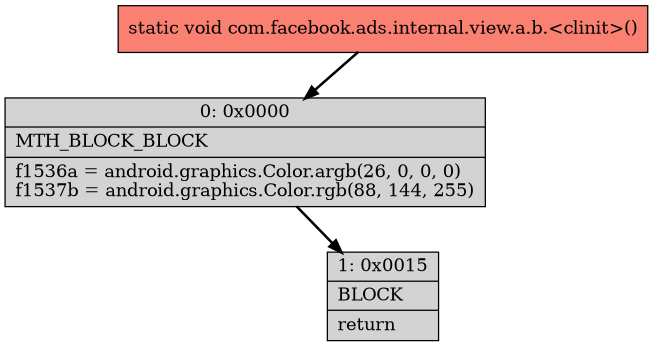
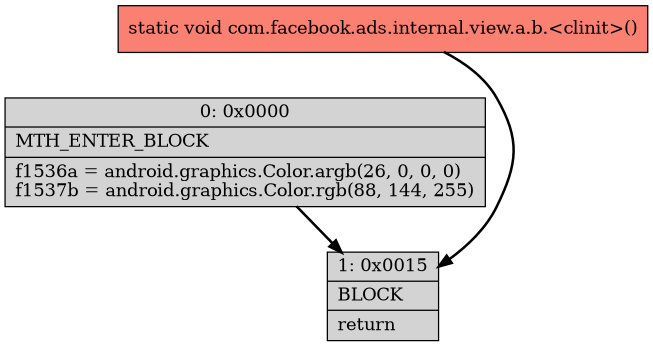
(337, 71) -> (514, 152)
(112, 142) -> (112, 142)
